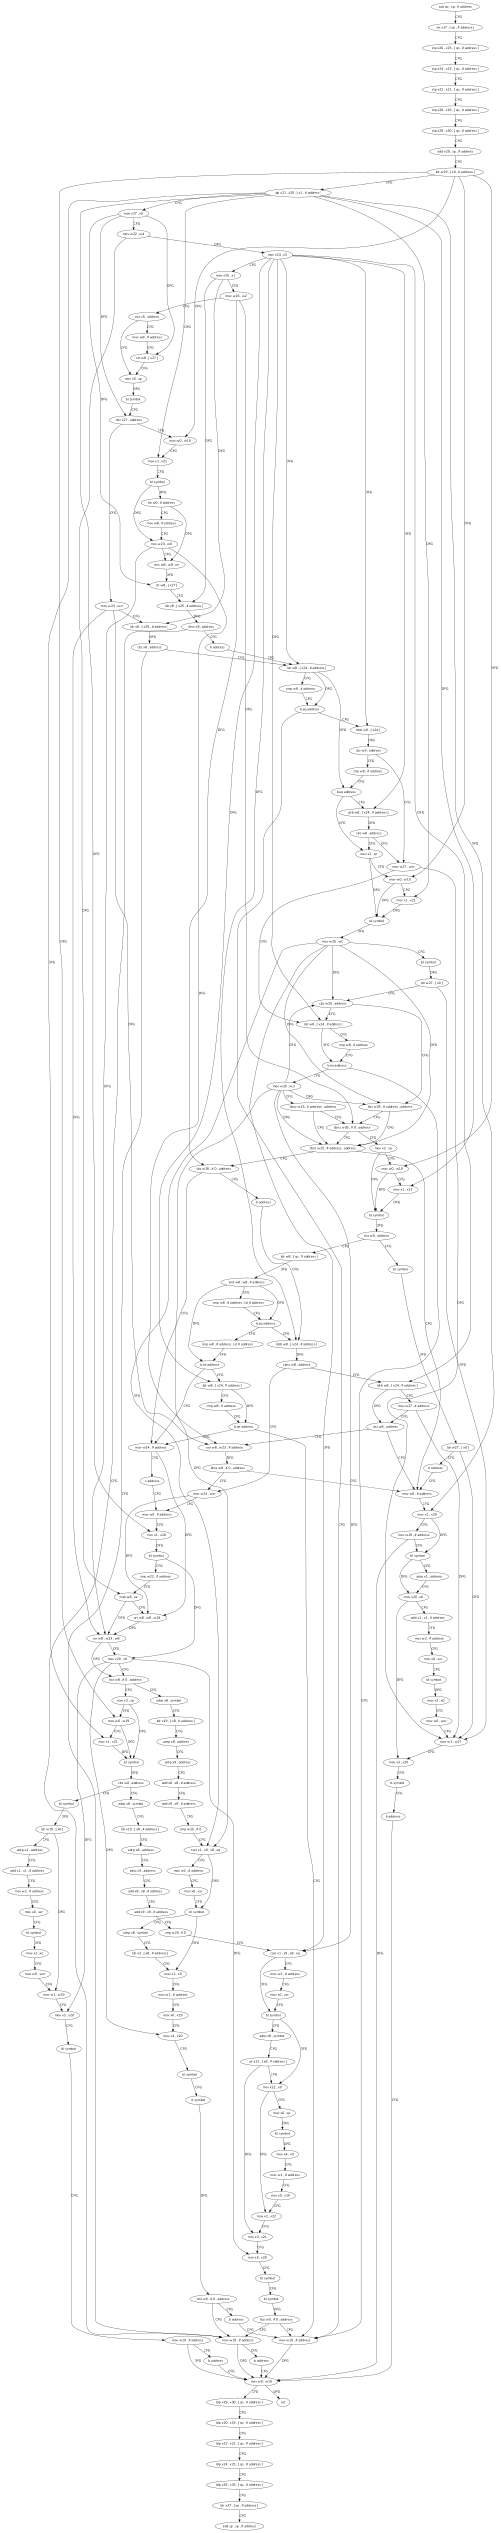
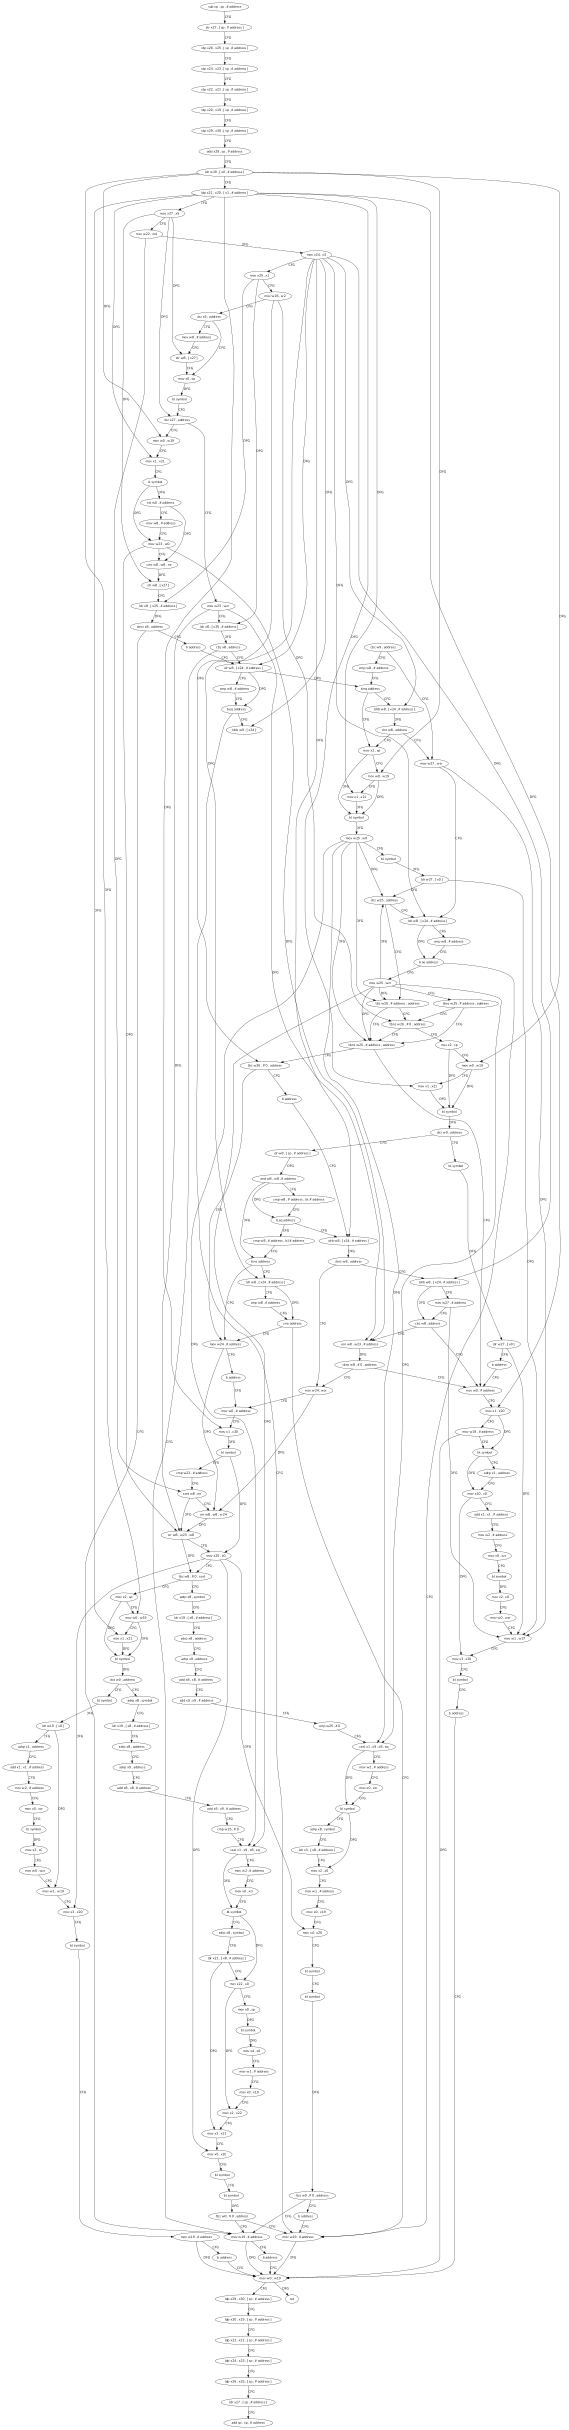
(368, 739) -> none
(125, 1680) -> (192, 1577)
